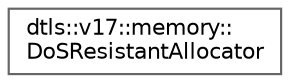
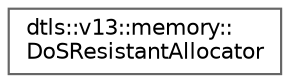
(145, 41) -> (145, 41)
